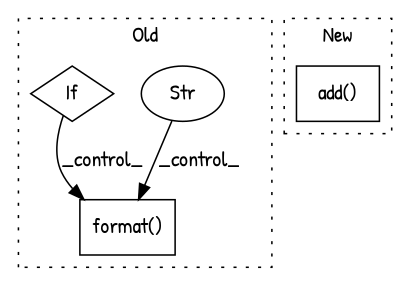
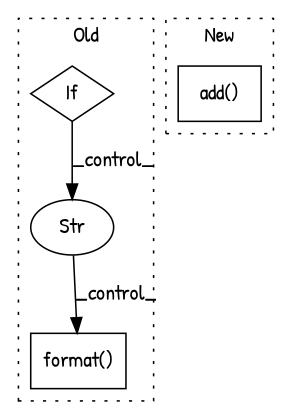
(57, 154) -> (72, 153)
